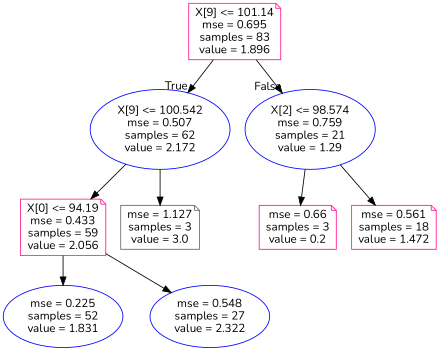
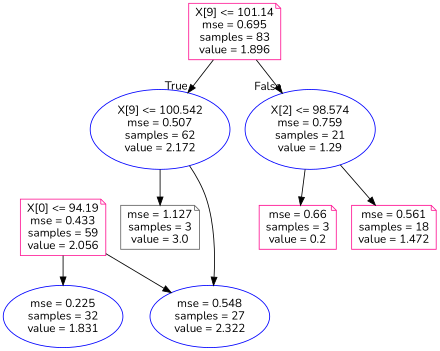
(111, 179) -> (211, 219)
(63, 316) -> (63, 316)
